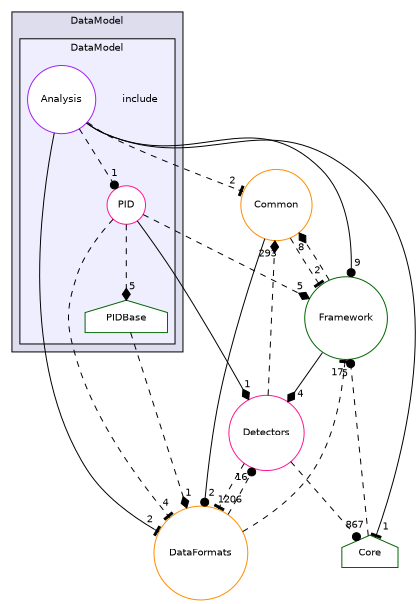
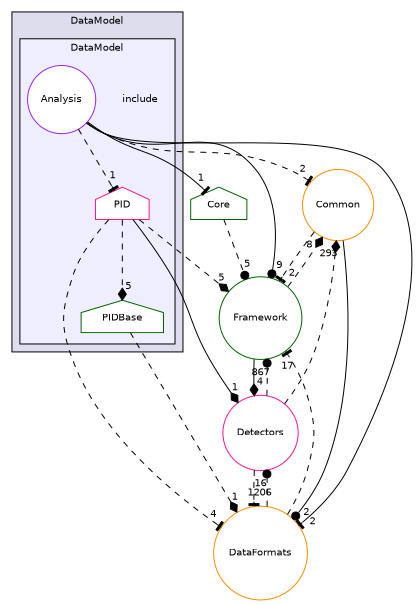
(96, 155) -> (95, 158)
(126, 205) -> (122, 205)
(322, 498) -> (267, 382)
